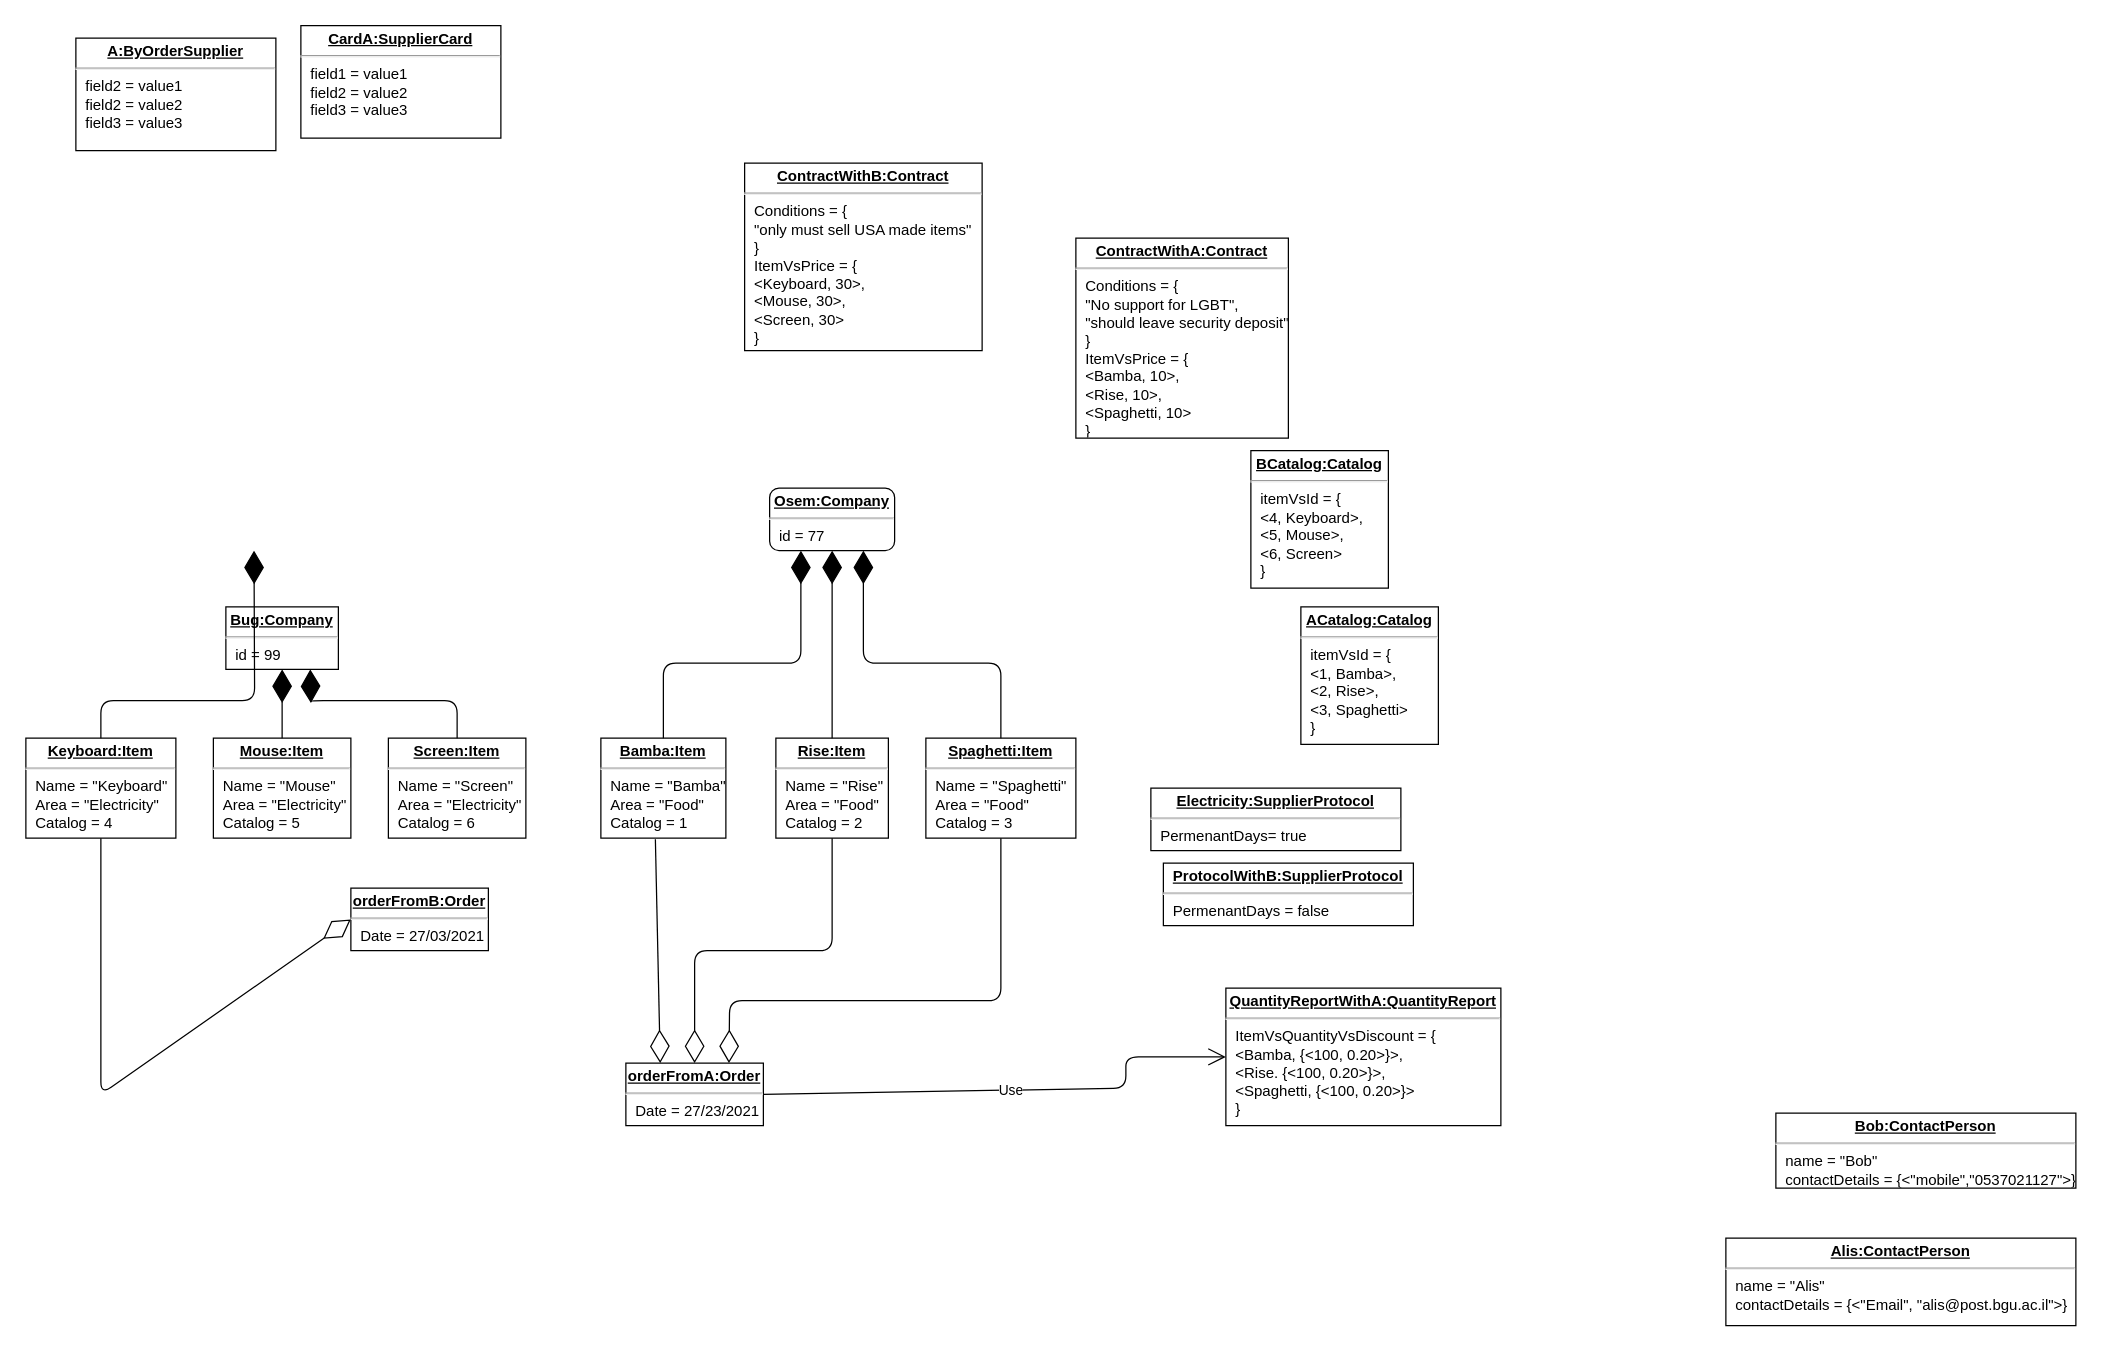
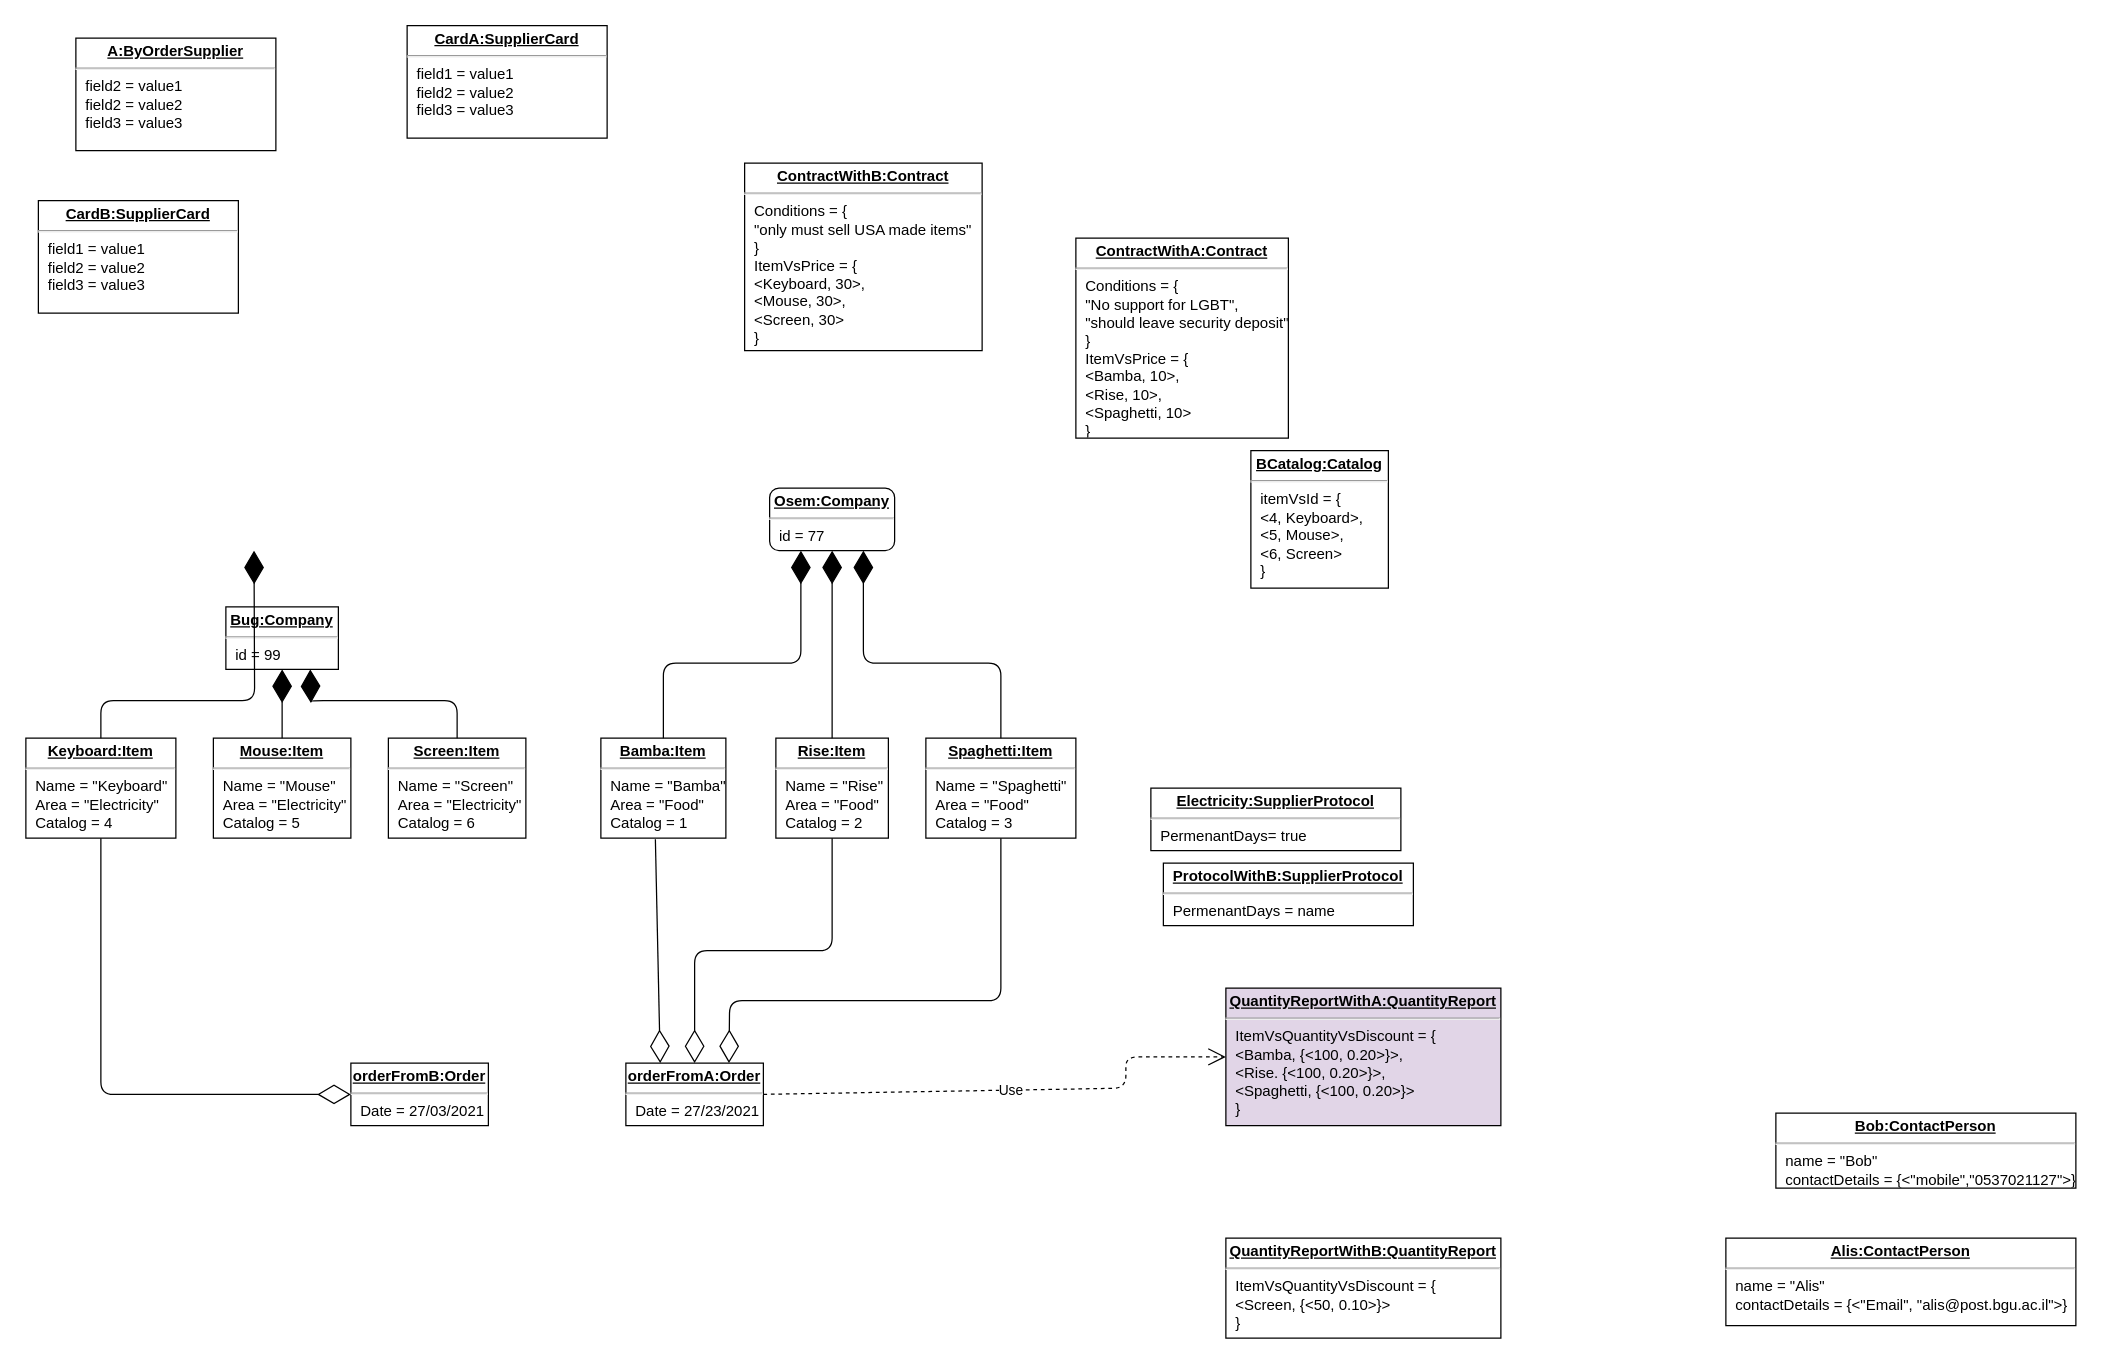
(401, 82) -> (507, 82)
none -> (138, 257)
(1369, 676) -> none
(1277, 881) -> (1277, 881)
(419, 919) -> (419, 1094)
(1363, 1057) -> (1363, 1057)
(881, 1092) -> (881, 1092)
none -> (1363, 1288)
